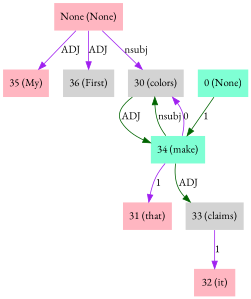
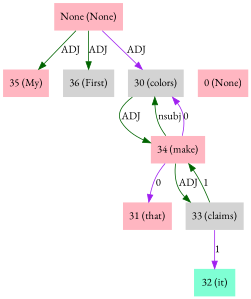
(89, 46) -> (89, 46)
(60, 47) -> (60, 47)
(136, 50) -> (136, 50)
(223, 83) -> (223, 83)
(203, 113) -> (202, 186)
(178, 150) -> (178, 150)
(159, 183) -> (159, 183)
(215, 283) -> (215, 283)
